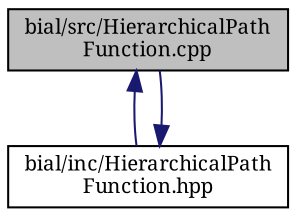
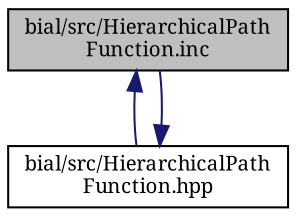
(148, 40) -> (148, 40)
(148, 177) -> (148, 177)
